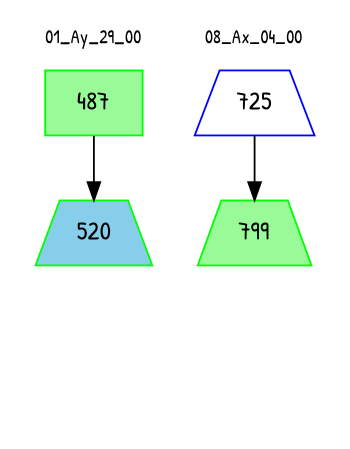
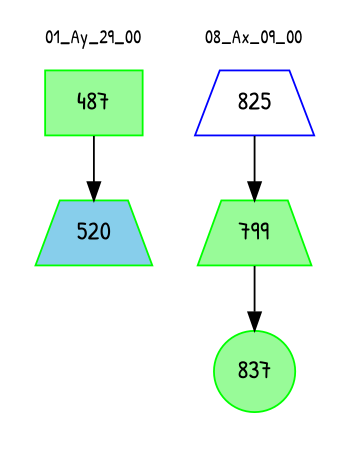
(255, 39) -> (255, 39)
(255, 103) -> (255, 103)
none -> (255, 371)
